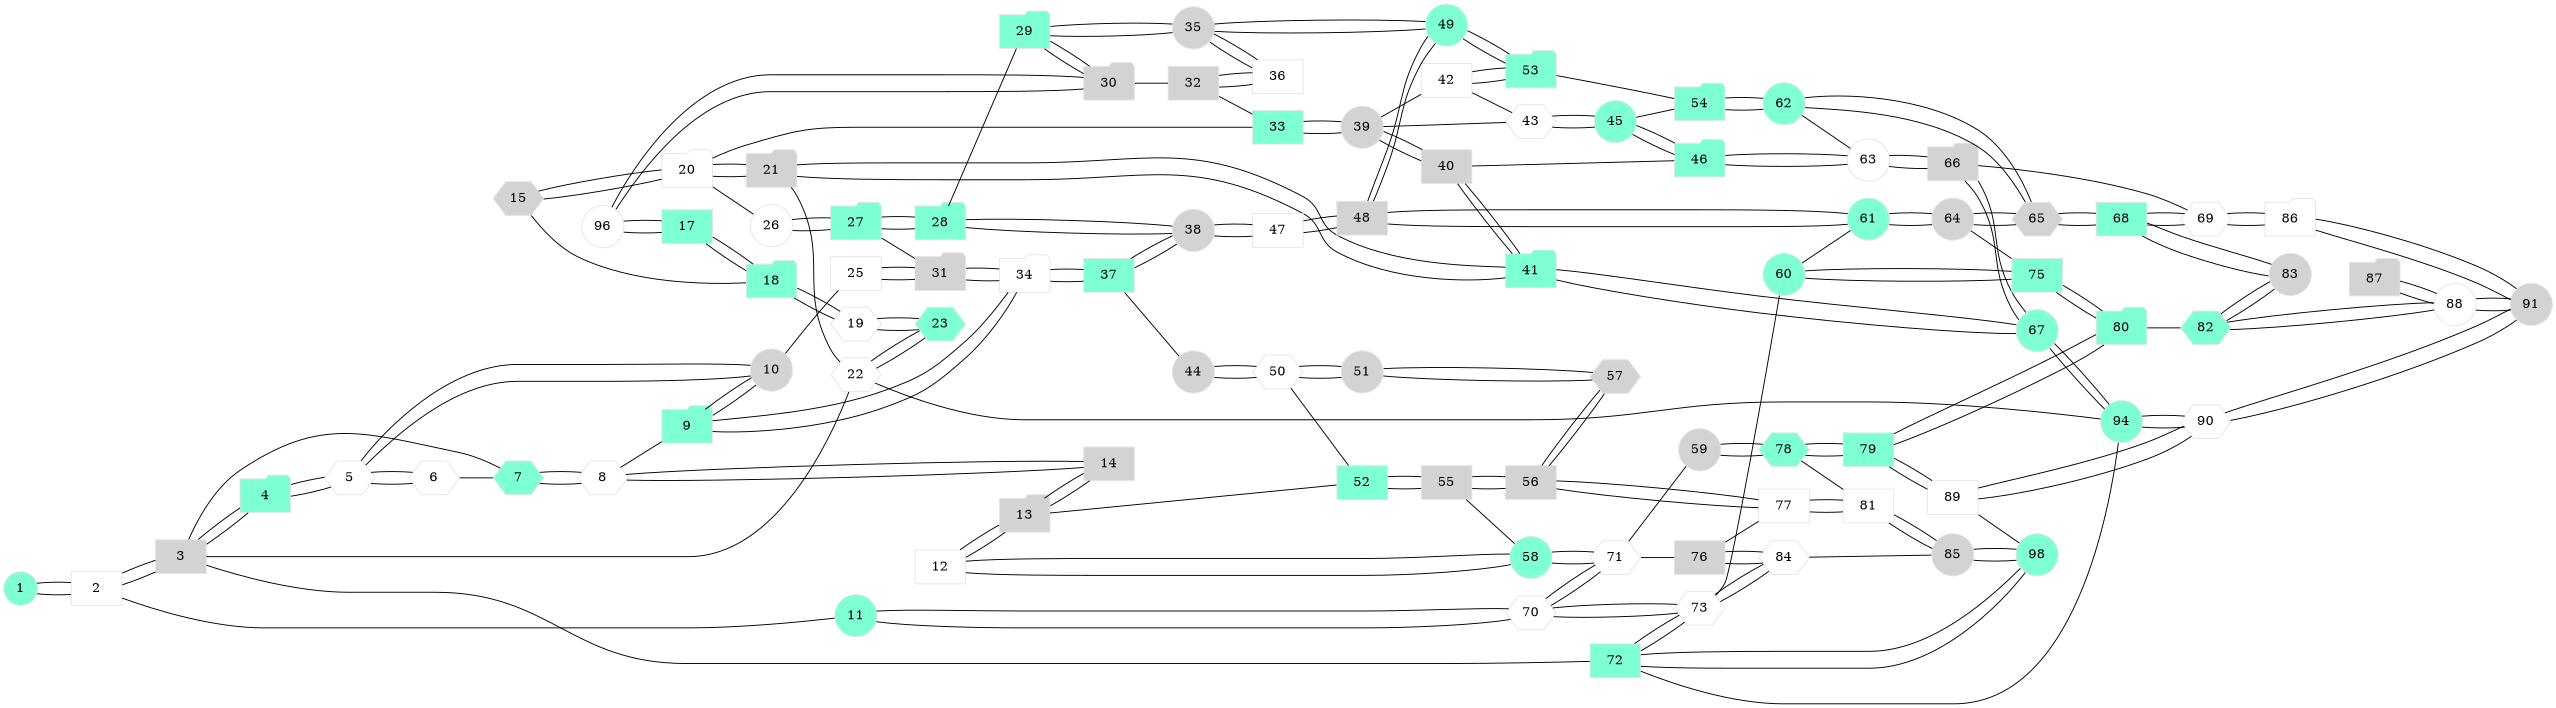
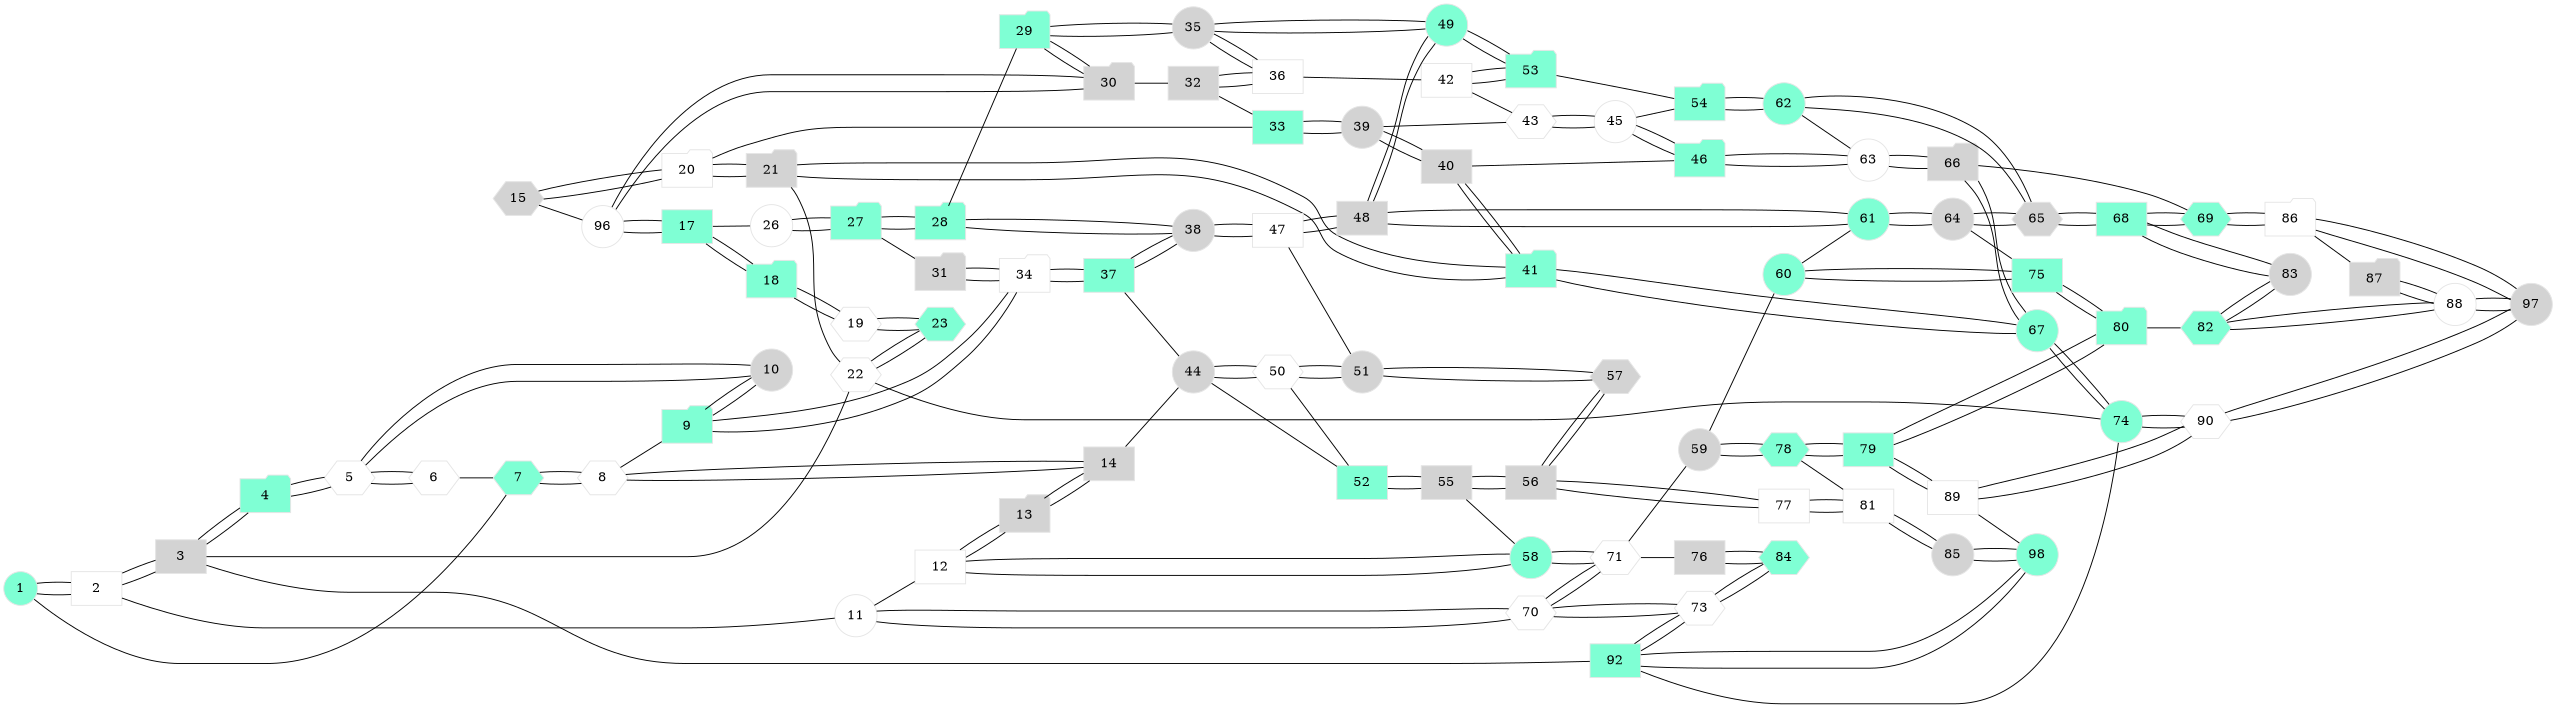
(1392, 111) -> (1362, 79)
(1615, 122) -> (1615, 122)
(733, 201) -> (731, 226)
(2206, 219) -> (2206, 219)
none -> (2333, 249)
(629, 274) -> (561, 213)
(856, 274) -> none
none -> (1320, 301)
(2531, 304) -> (2531, 304)
none -> (1155, 414)
(2122, 422) -> (2122, 422)
(325, 435) -> (294, 660)
(1750, 463) -> (1742, 362)
(1193, 499) -> (1277, 427)
(1743, 531) -> none
(1870, 556) -> none
(1784, 558) -> (1784, 558)
none -> (895, 593)
(856, 616) -> (856, 616)
(1615, 661) -> (1615, 661)
